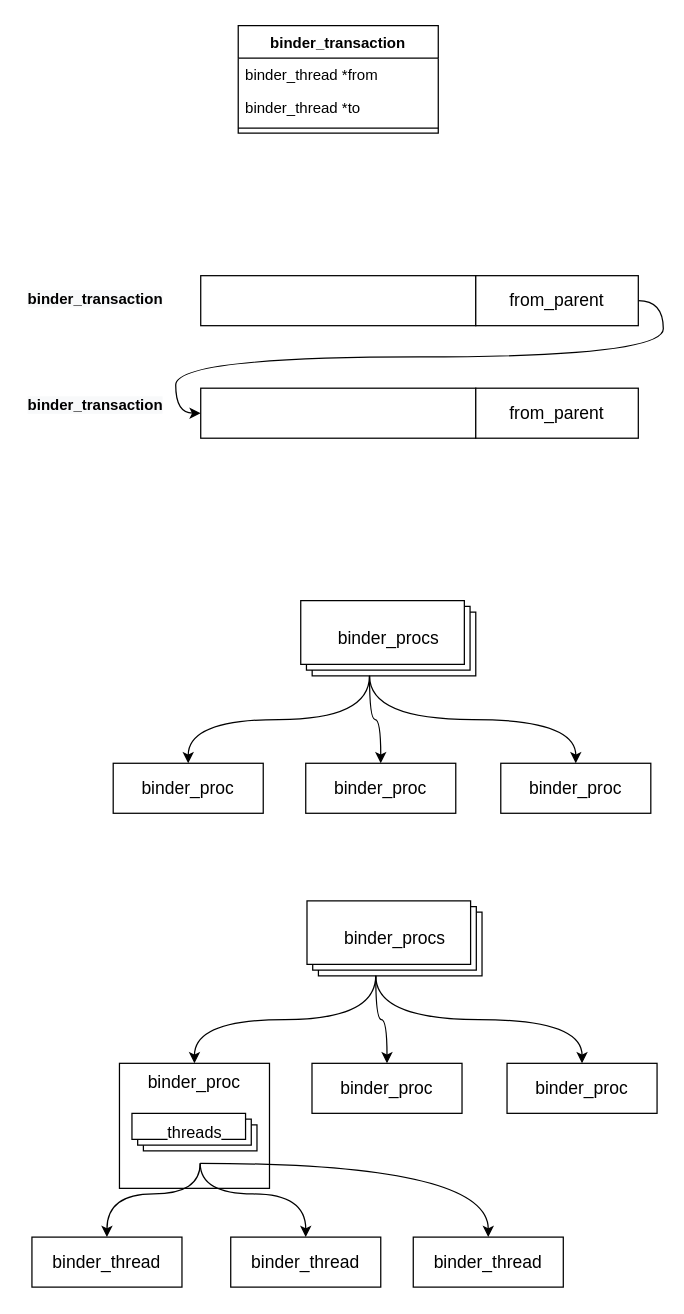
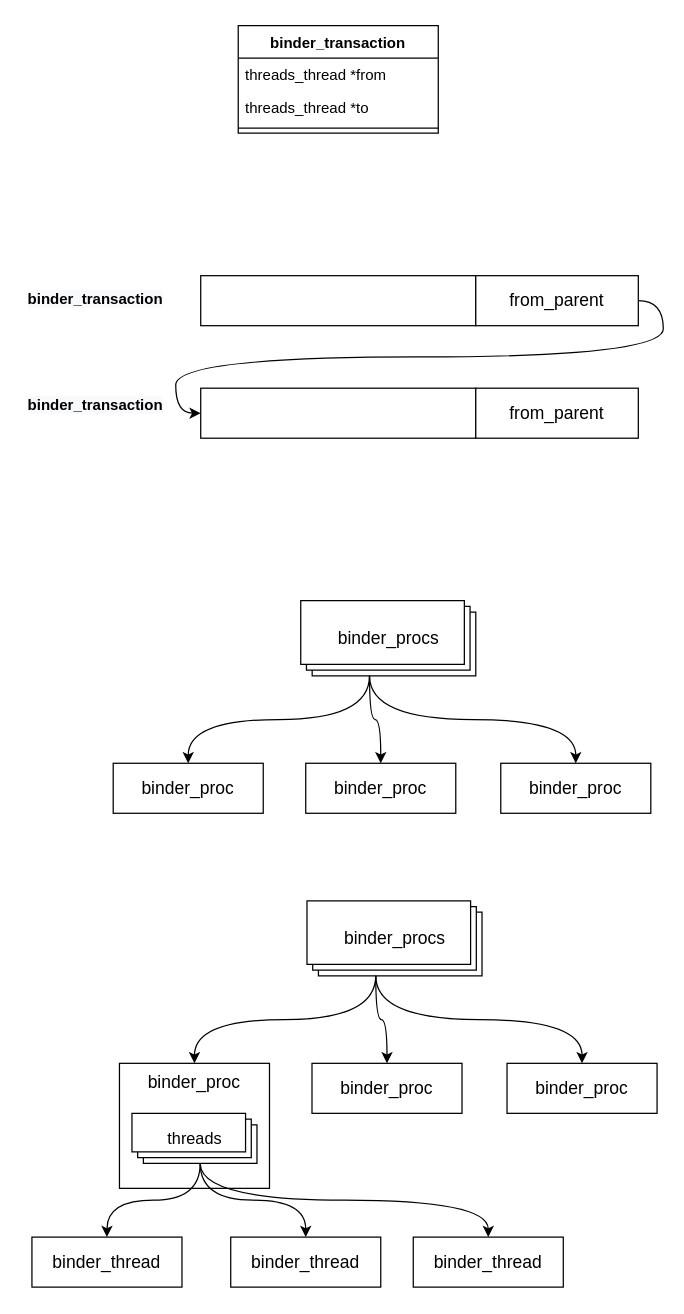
(321, 75) -> (327, 75)
(313, 108) -> (319, 108)
(194, 1132) -> (194, 1138)
